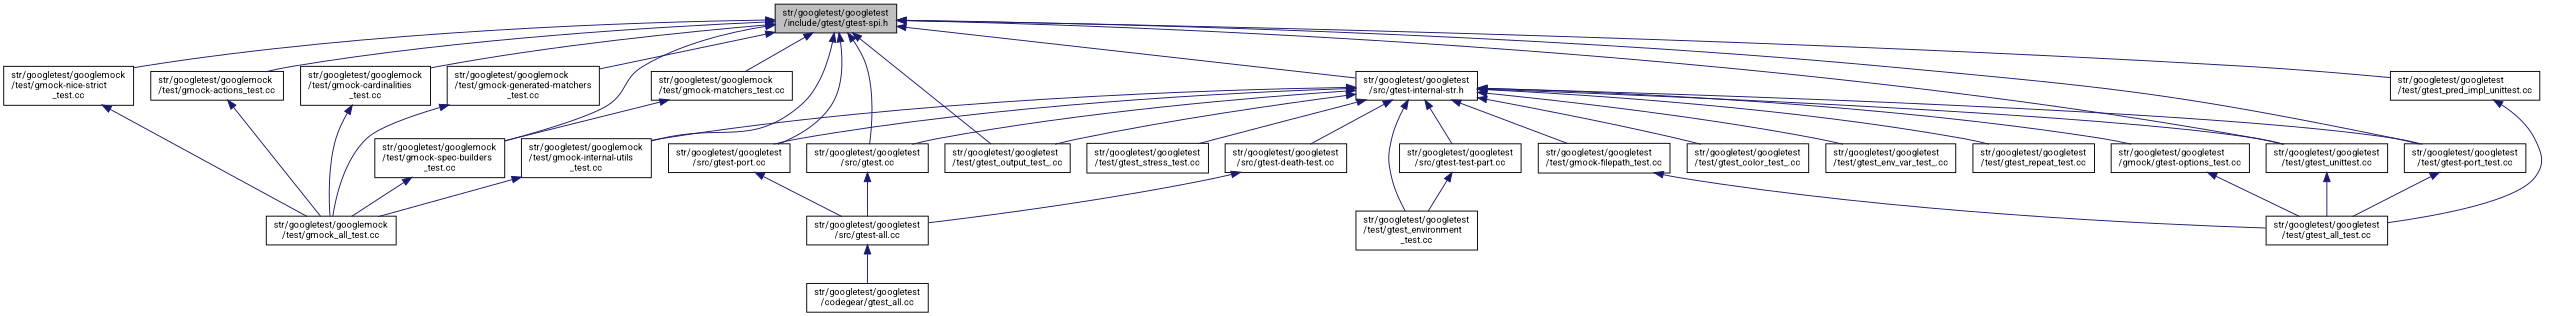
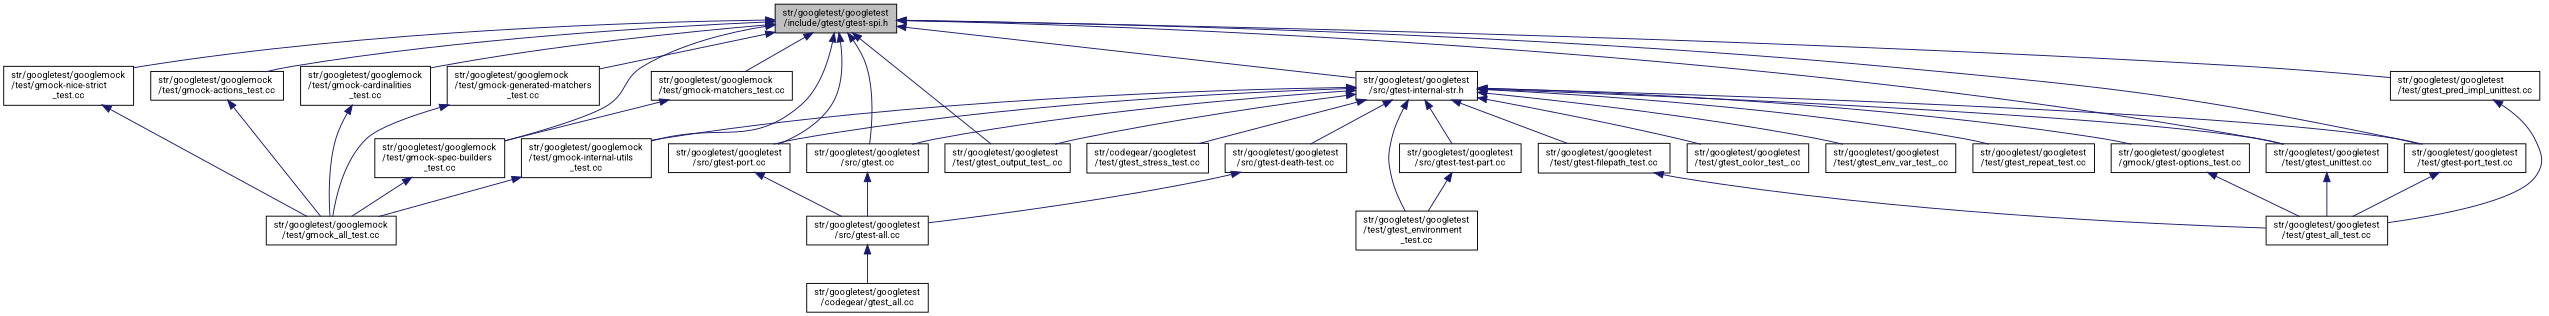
(1148, 158) -> (1148, 158)
(1604, 158) -> (1604, 158)
